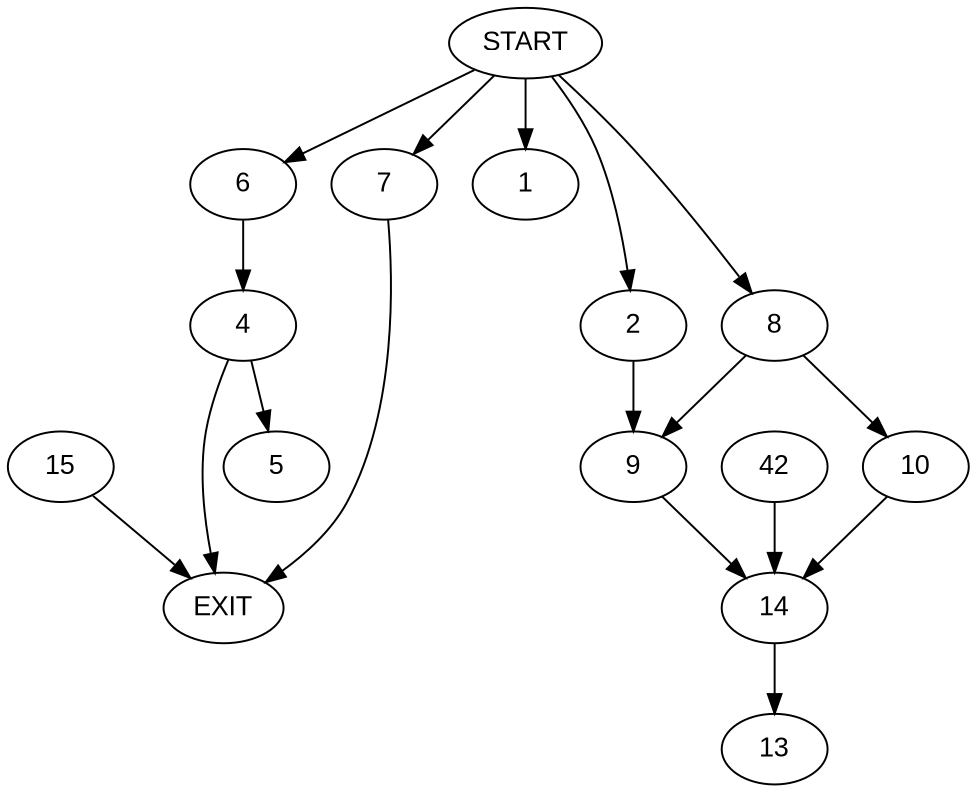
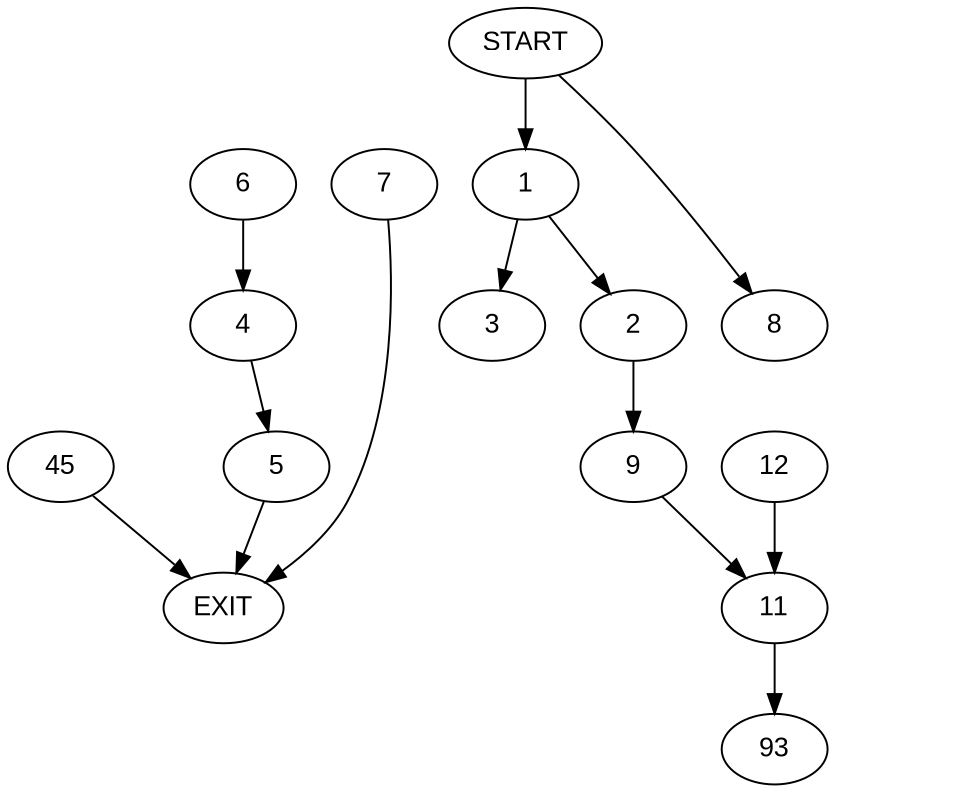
(461, 108) -> none
(388, 112) -> none
(603, 168) -> (573, 247)
none -> (492, 326)
(711, 389) -> none
(203, 455) -> (254, 528)
(61, 467) -> (61, 467)
(775, 467) -> (775, 467)
(916, 467) -> none
(775, 608) -> (775, 608)
(775, 749) -> (775, 749)
